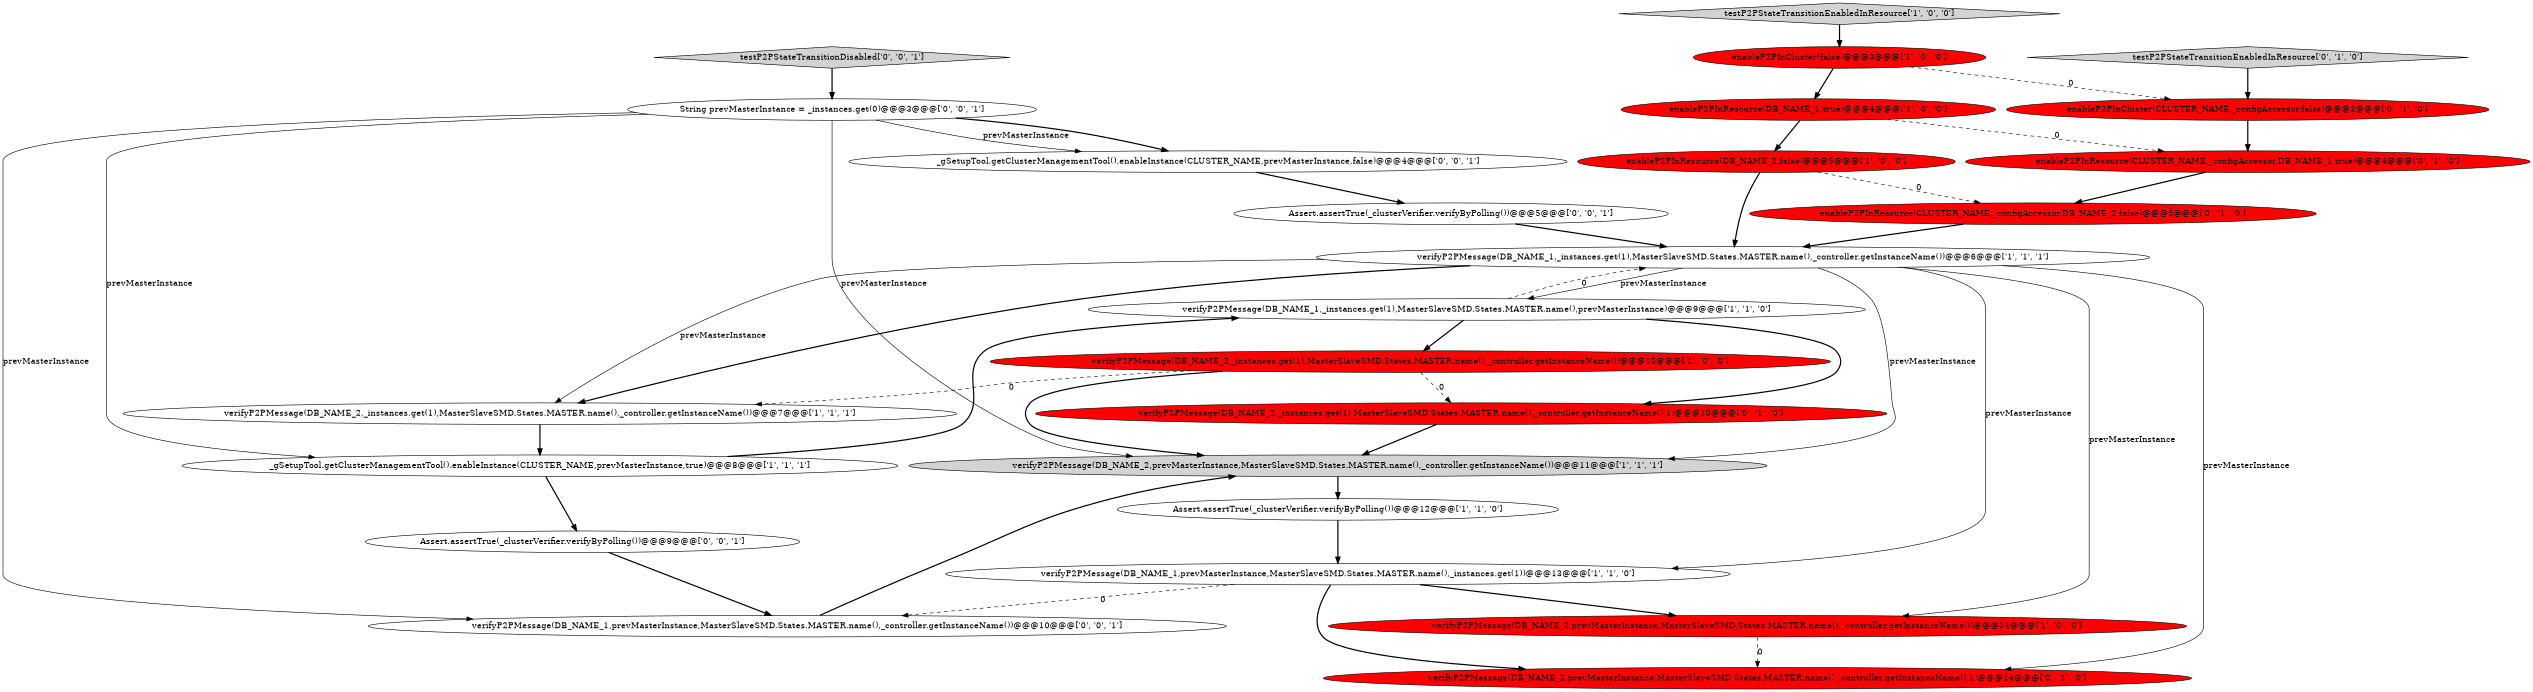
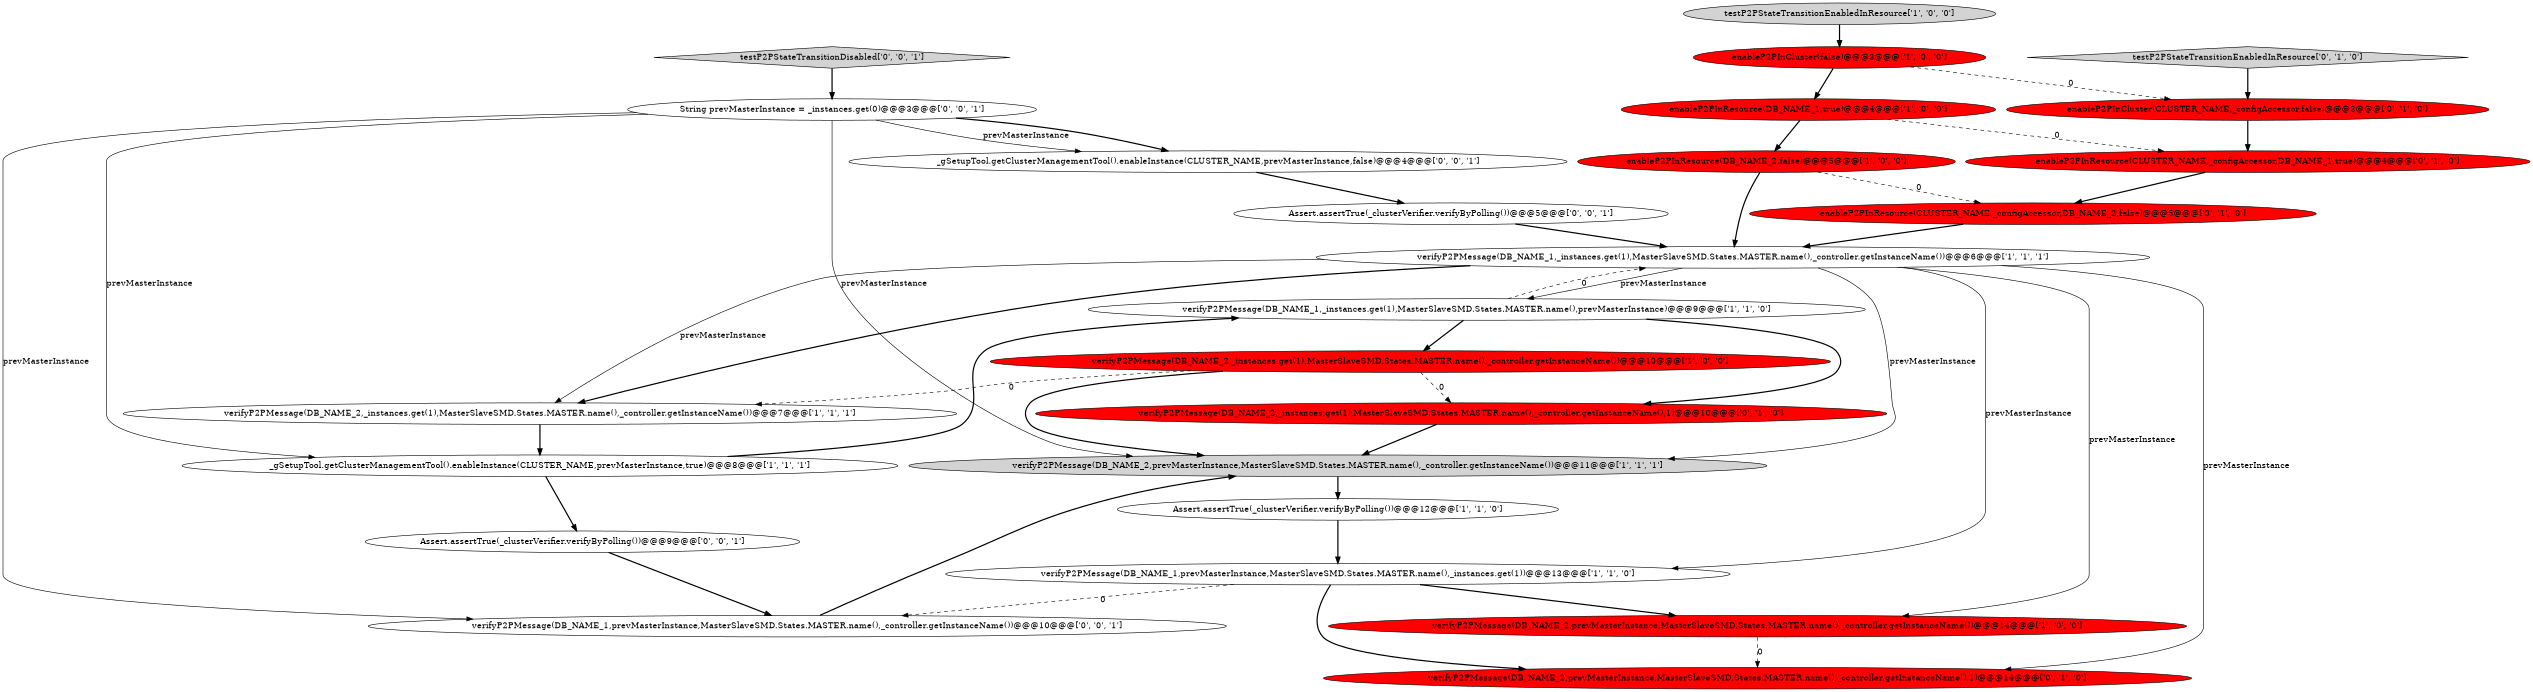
(1840, 14) -> (1840, 14)
